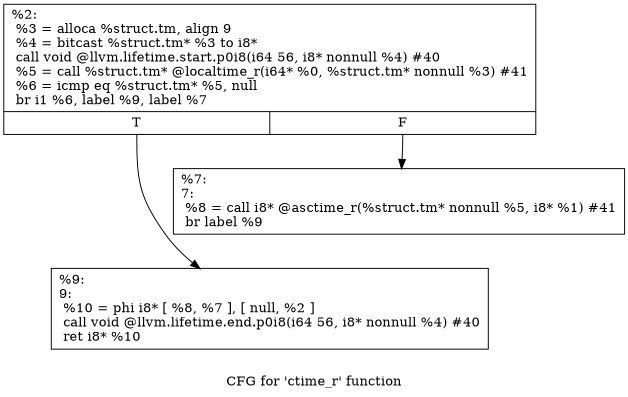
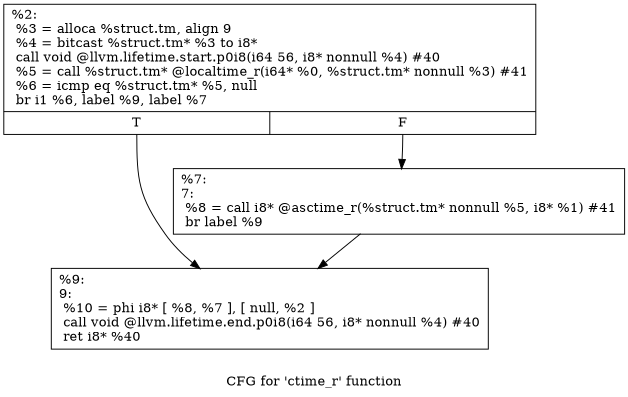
none -> (343, 248)
(100, 337) -> (100, 337)
